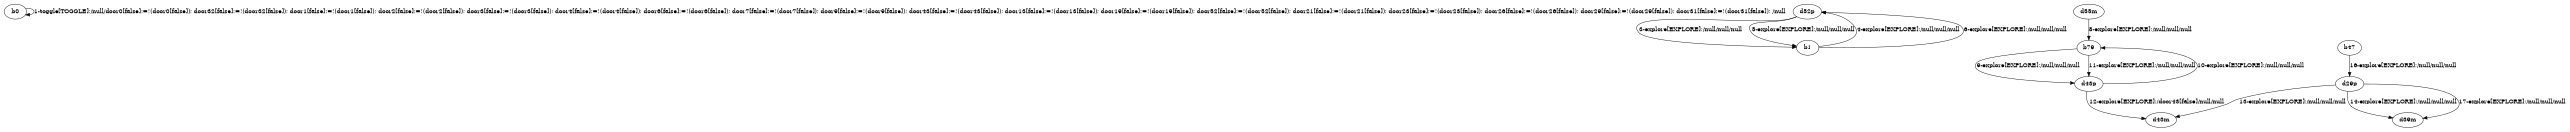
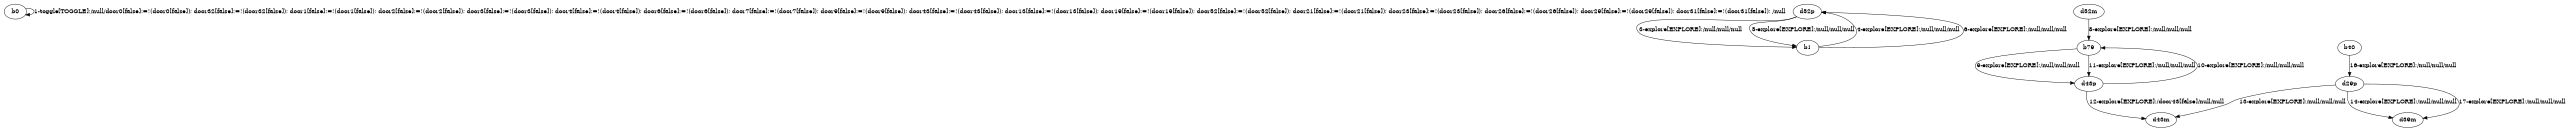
(2089, 12) -> (2089, 12)
(2350, 48) -> (2350, 48)
